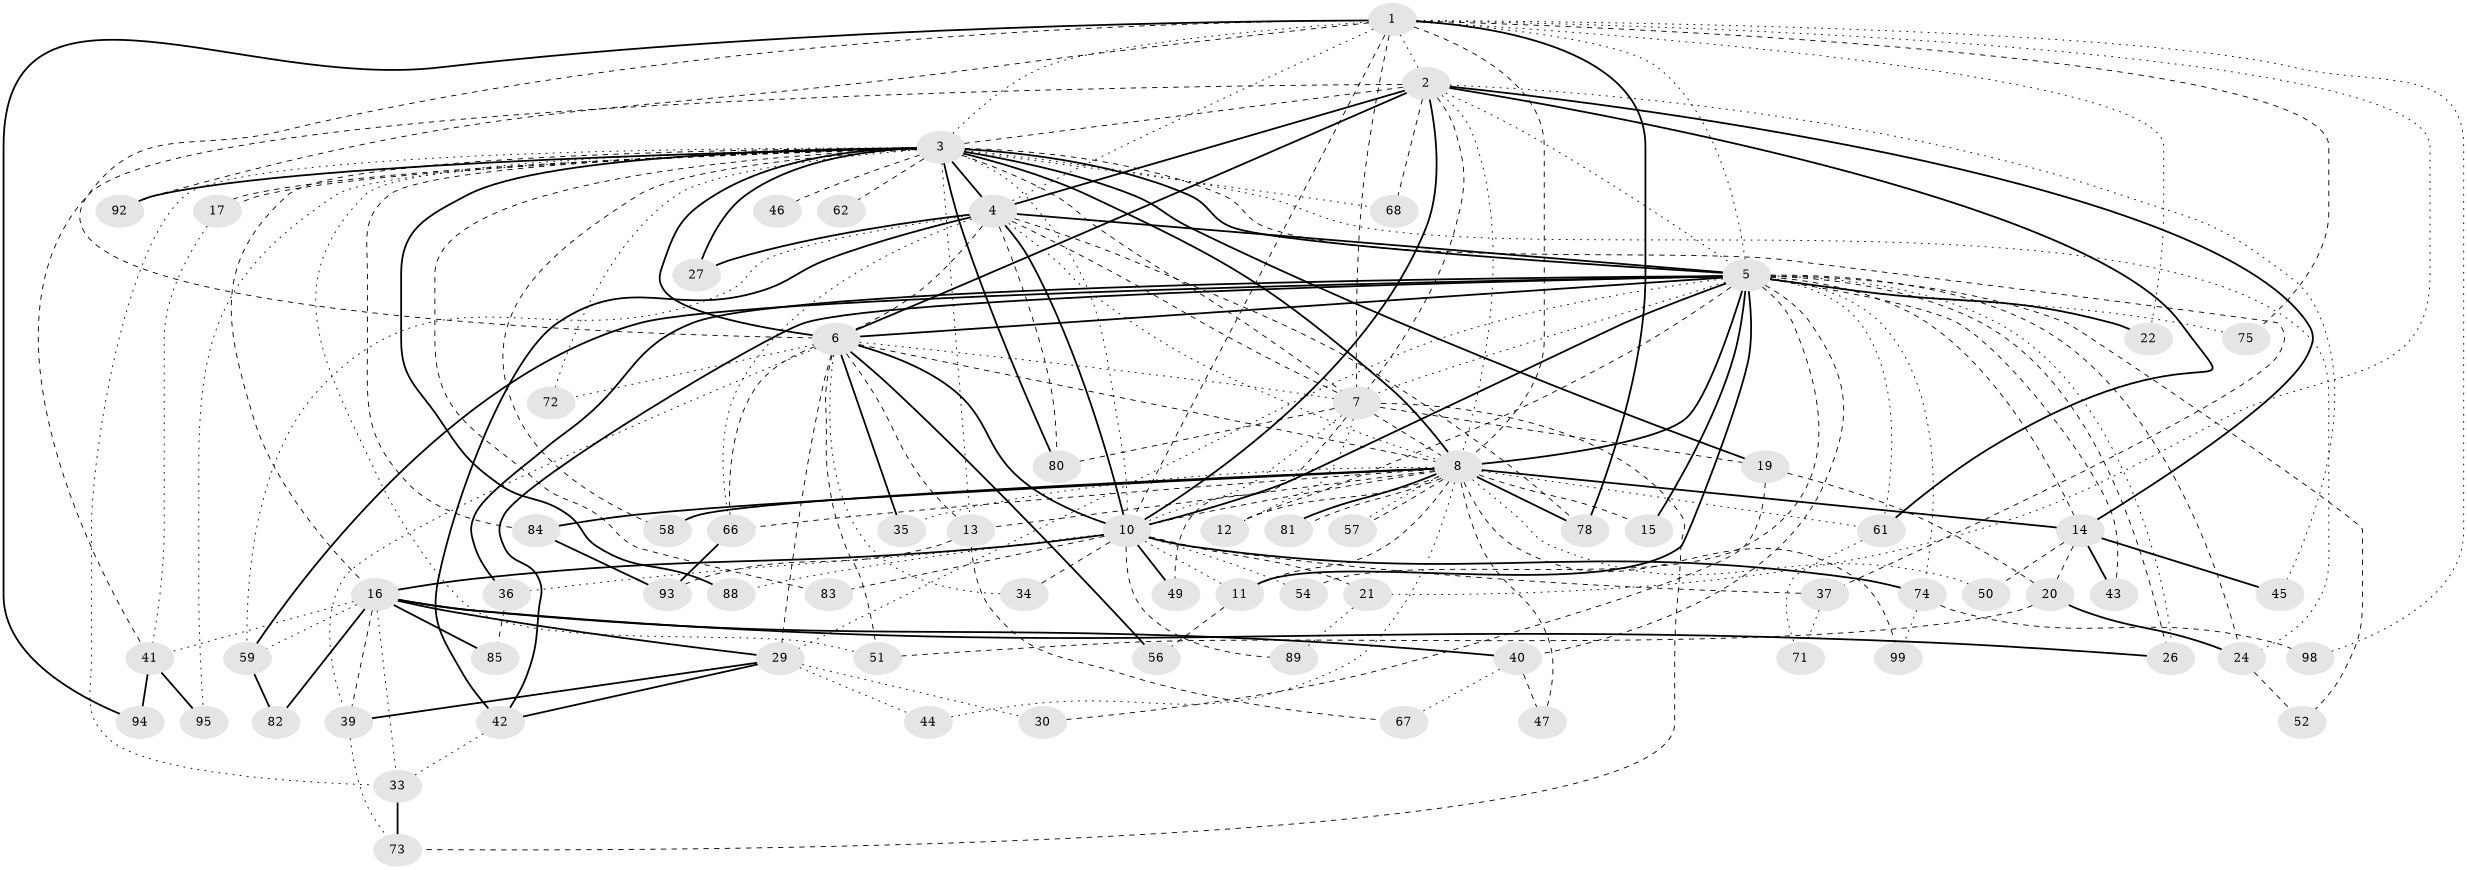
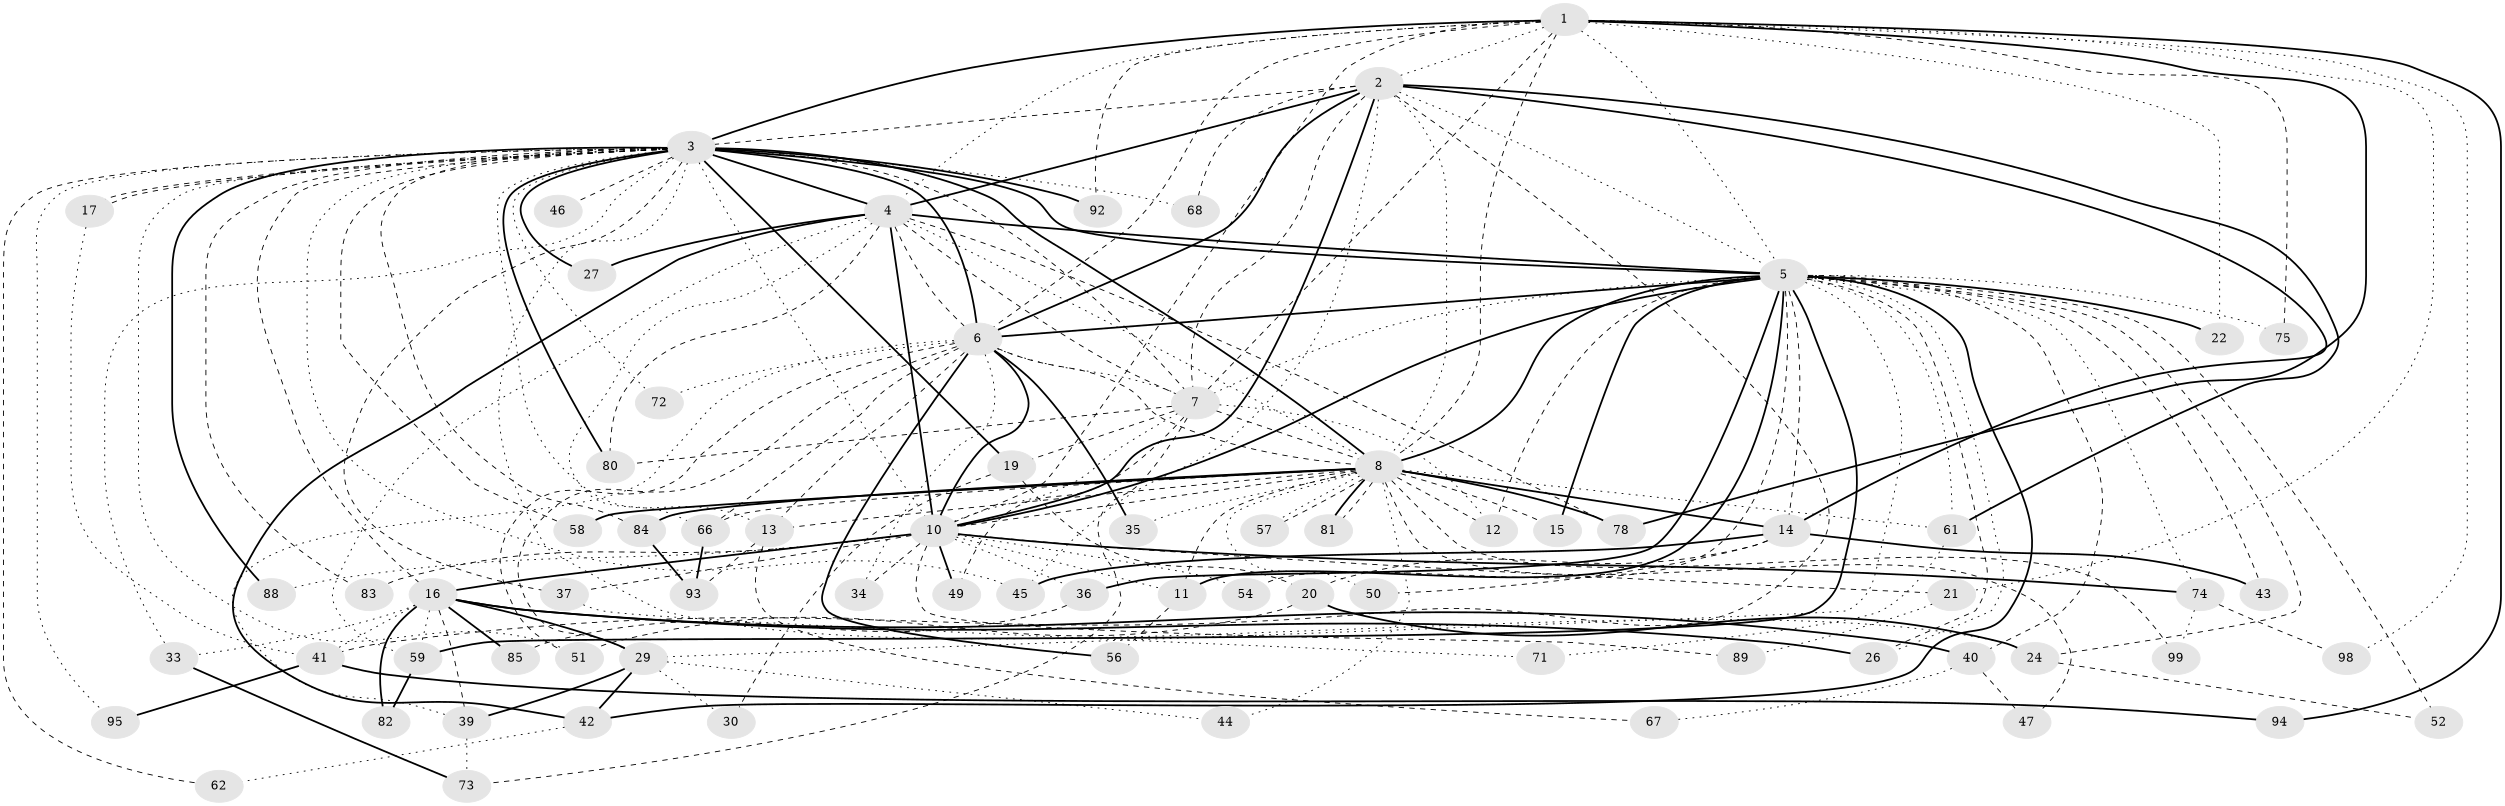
(1052, 65) -> (1121, 46)
none -> (375, 479)
(449, 754) -> (412, 753)
